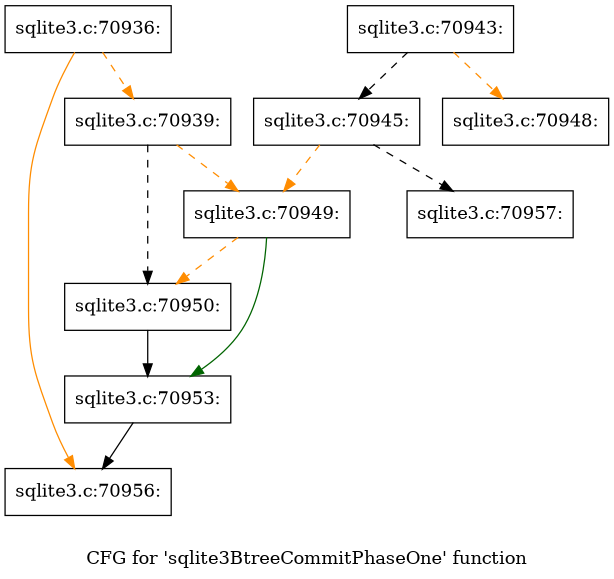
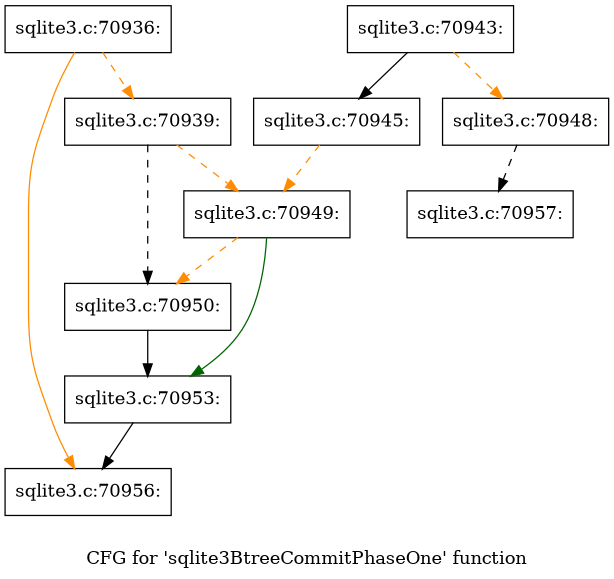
(388, 71) -> (388, 71)
(408, 165) -> (510, 162)
